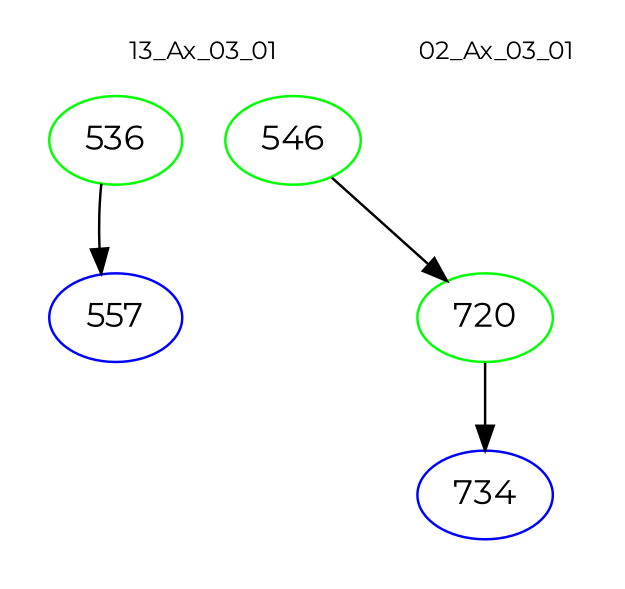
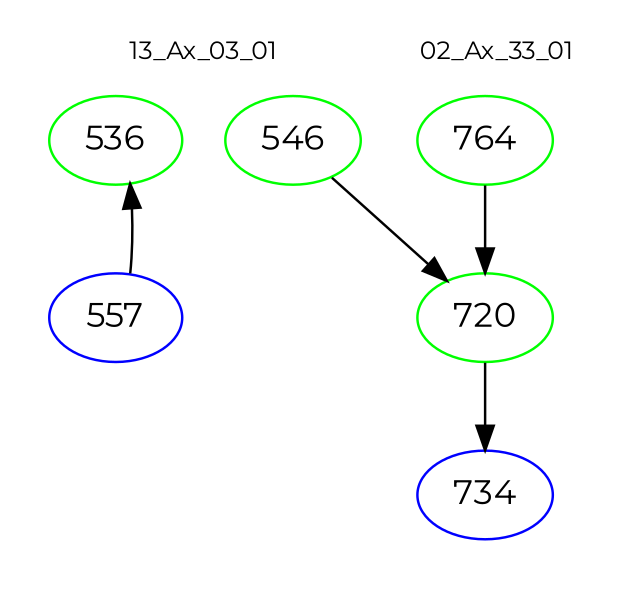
(497, 53) -> (497, 53)
none -> (485, 140)
(99, 216) -> (132, 241)
